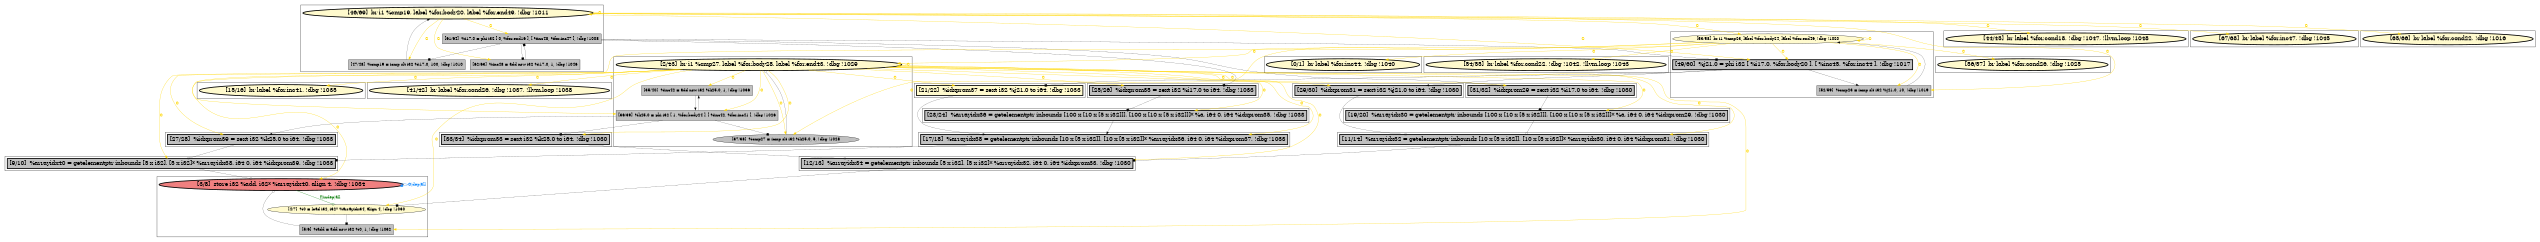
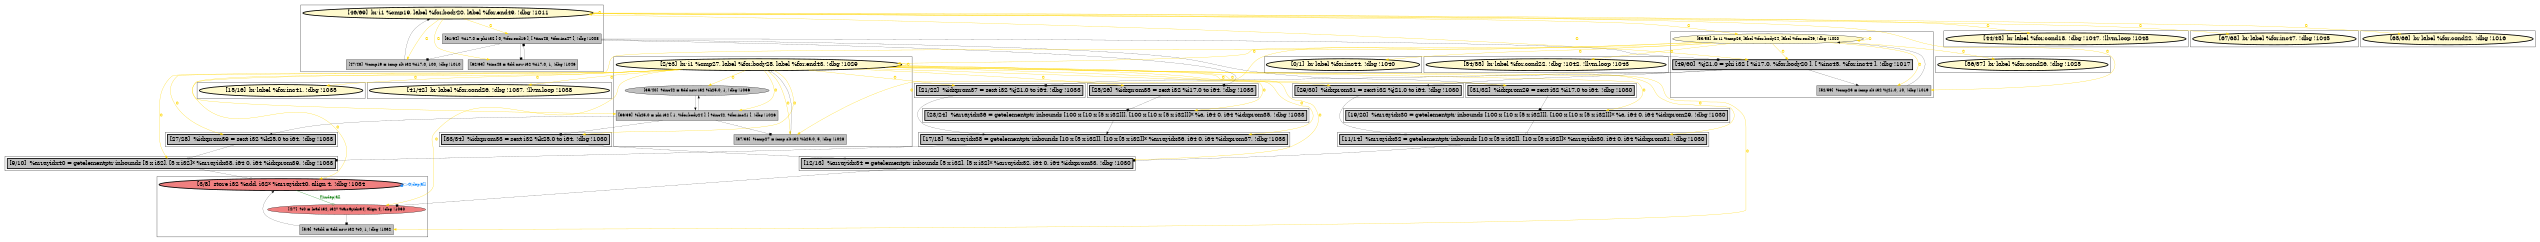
(697, 91) -> (697, 91)
(1000, 91) -> (1000, 91)
(786, 139) -> (790, 139)
(347, 210) -> (347, 210)
(269, 218) -> (270, 218)
